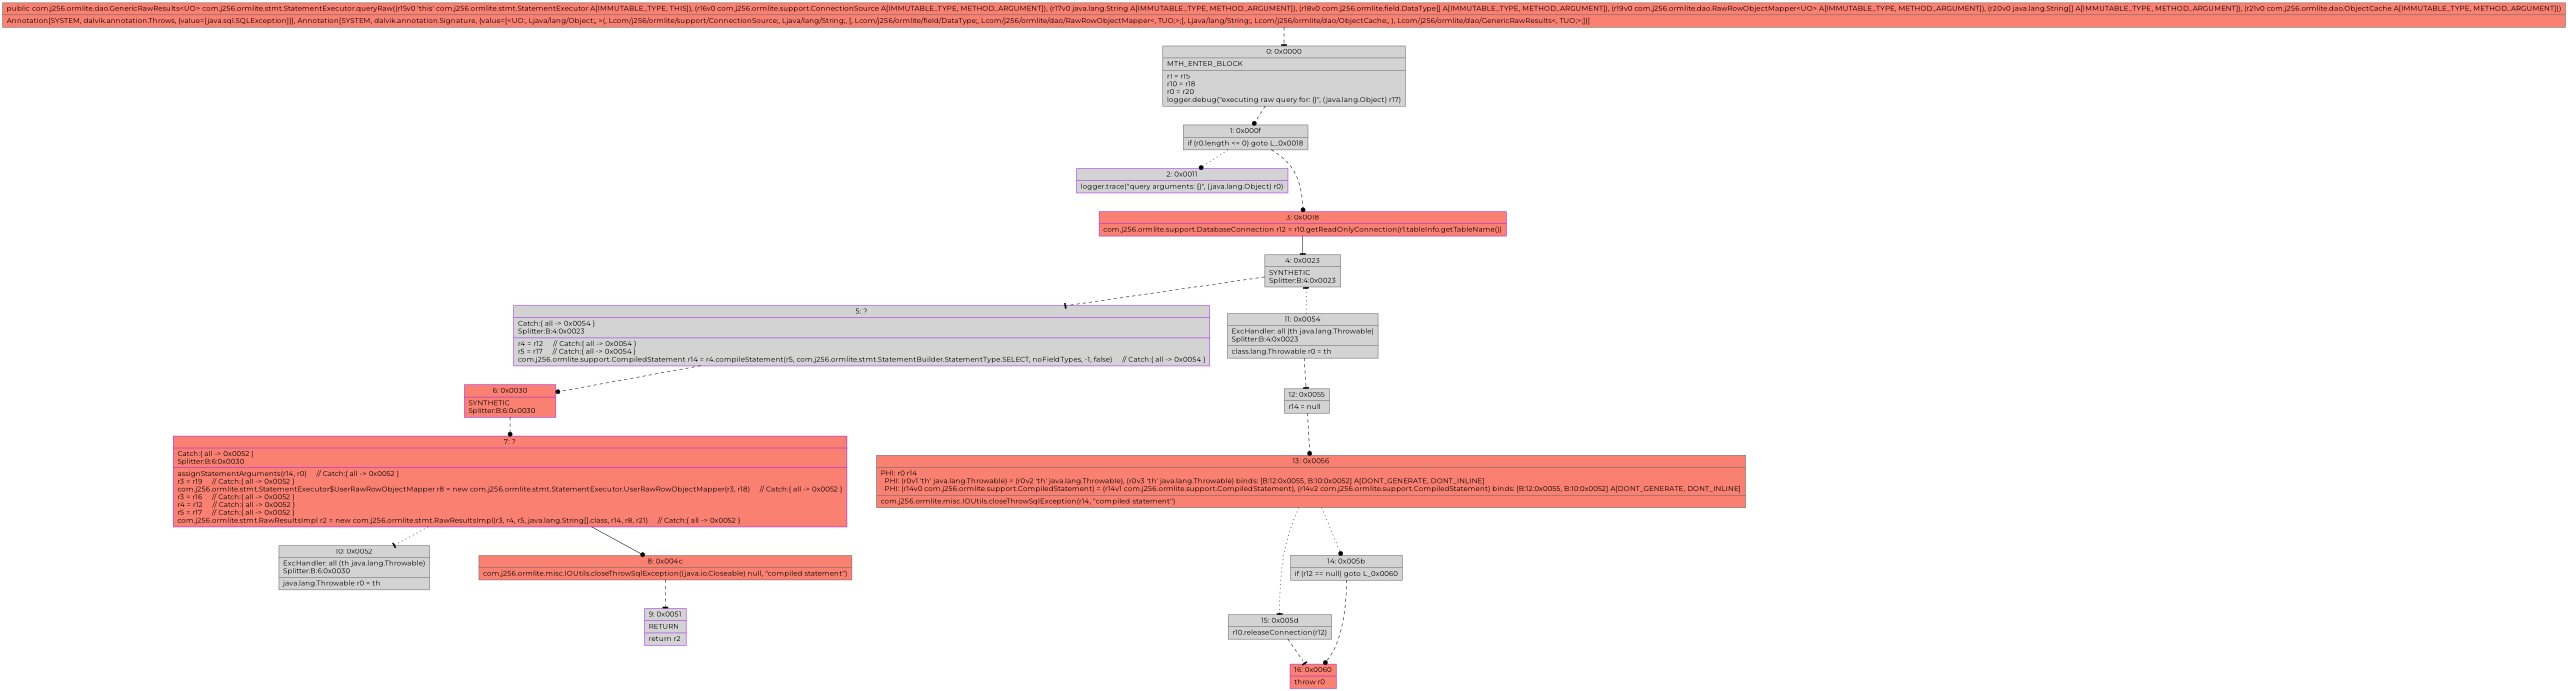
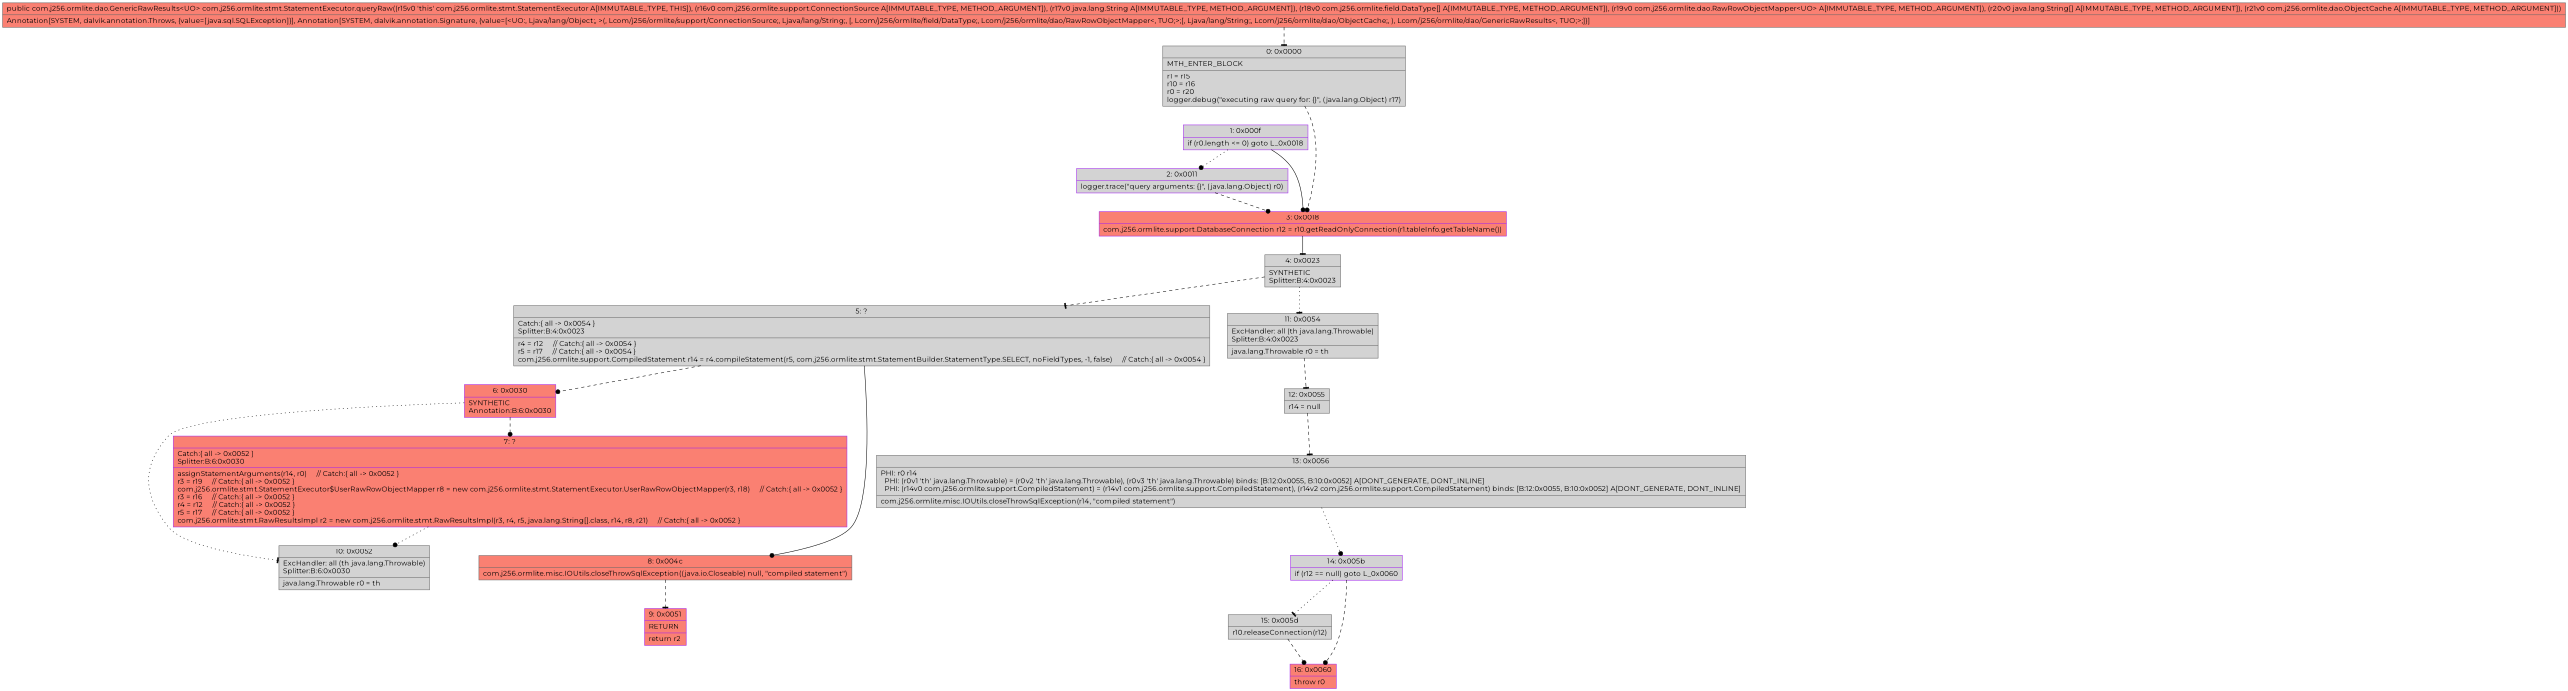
(1181, 84) -> (1181, 84)
(1260, 114) -> (1316, 156)
(1246, 137) -> (1246, 137)
(1295, 174) -> (1295, 174)
none -> (1240, 202)
(1306, 302) -> (1299, 299)
(862, 336) -> (862, 336)
(1282, 352) -> (1280, 352)
(502, 411) -> (510, 411)
none -> (208, 423)
(1309, 433) -> (1309, 433)
(1311, 482) -> (1311, 482)
(413, 535) -> (413, 535)
(616, 540) -> (864, 489)
(1283, 559) -> (1314, 597)
(1346, 568) -> (1346, 568)
(665, 627) -> (665, 627)
(1295, 650) -> (1295, 650)
